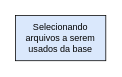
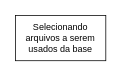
(60, 38) -> (60, 38)
